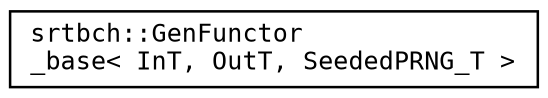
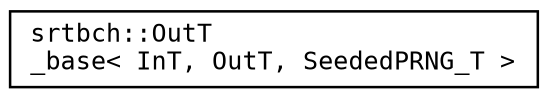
(274, 49) -> (274, 49)
